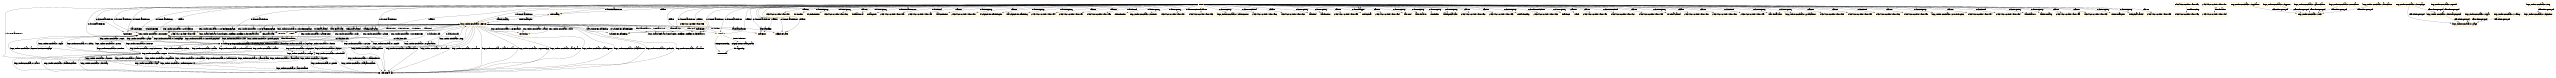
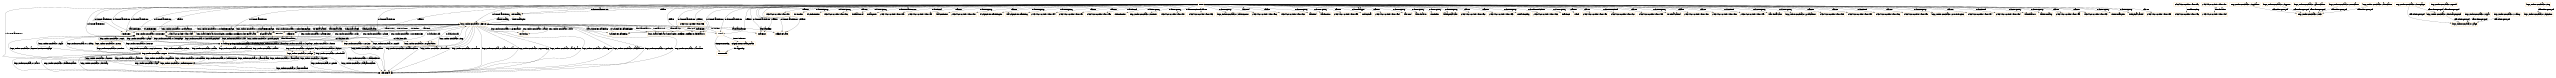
(1249, 10) -> (1246, 10)
(292, 34) -> (290, 34)
